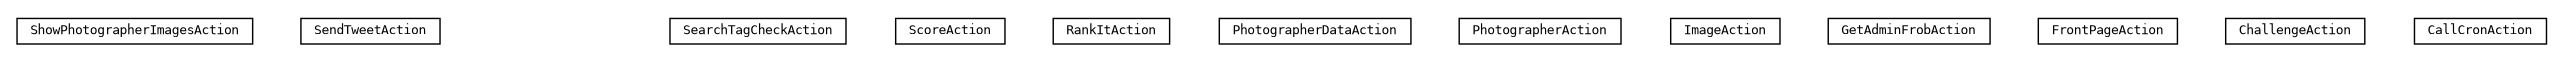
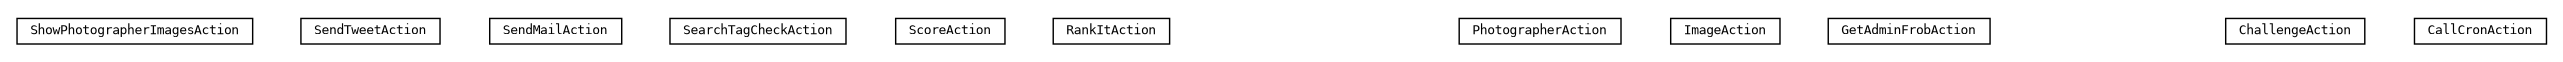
none -> (555, 31)
(1314, 31) -> none
(2108, 31) -> none
